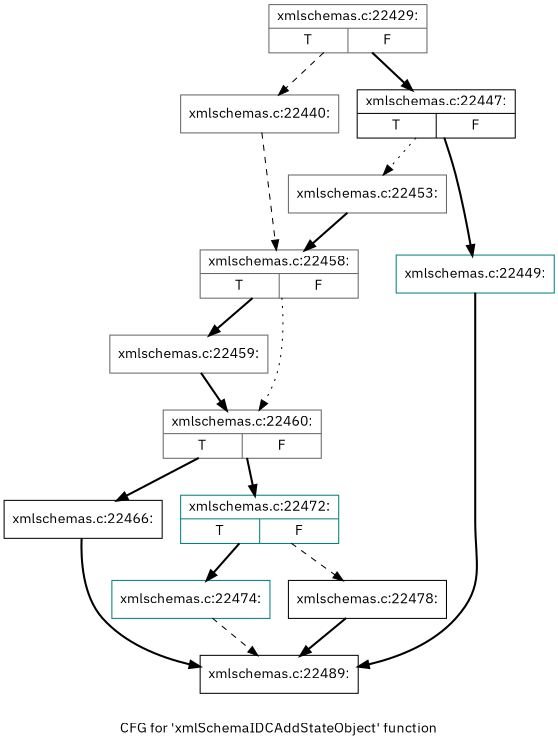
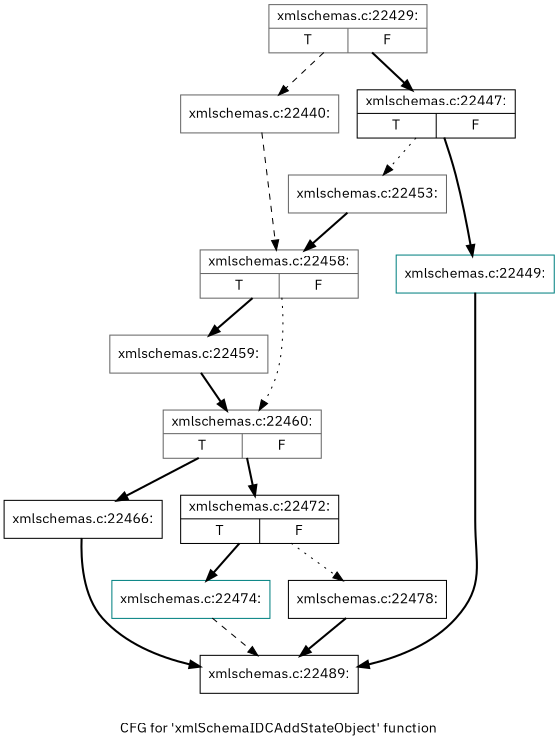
(260, 519) -> (260, 519)
(313, 559) -> (313, 559)
